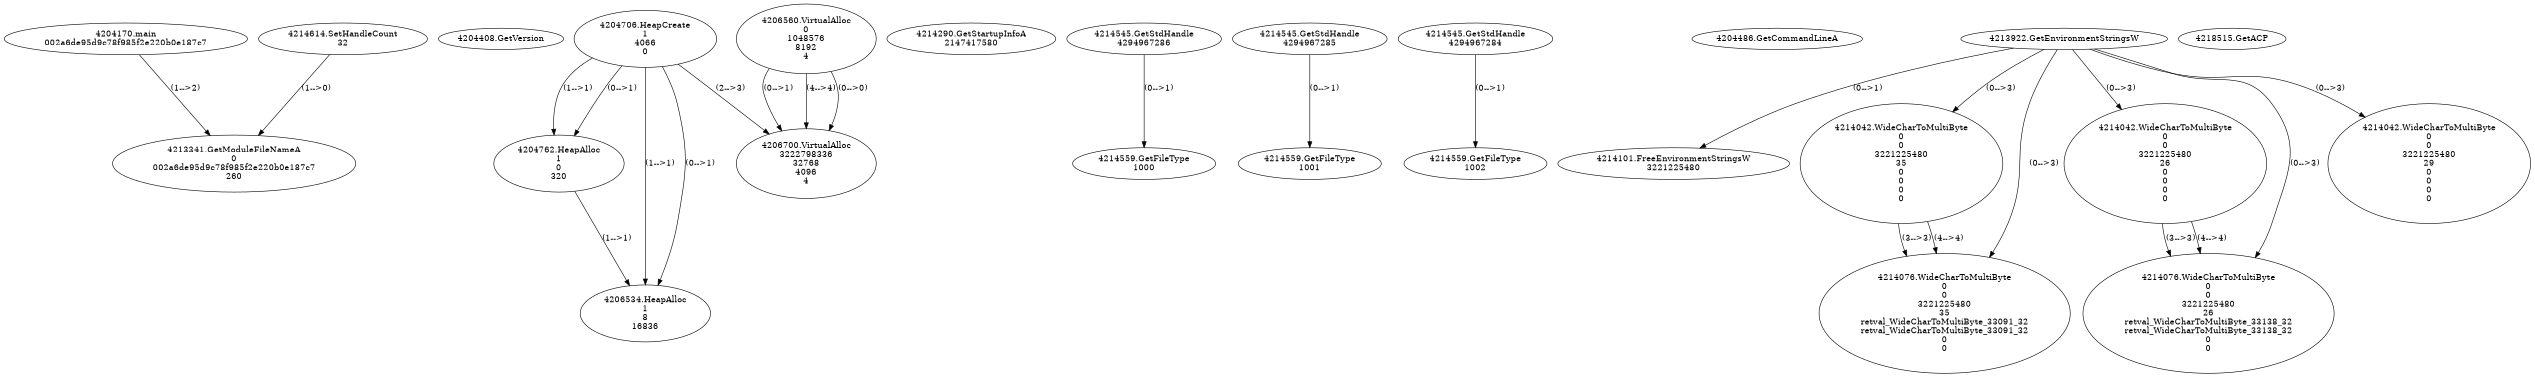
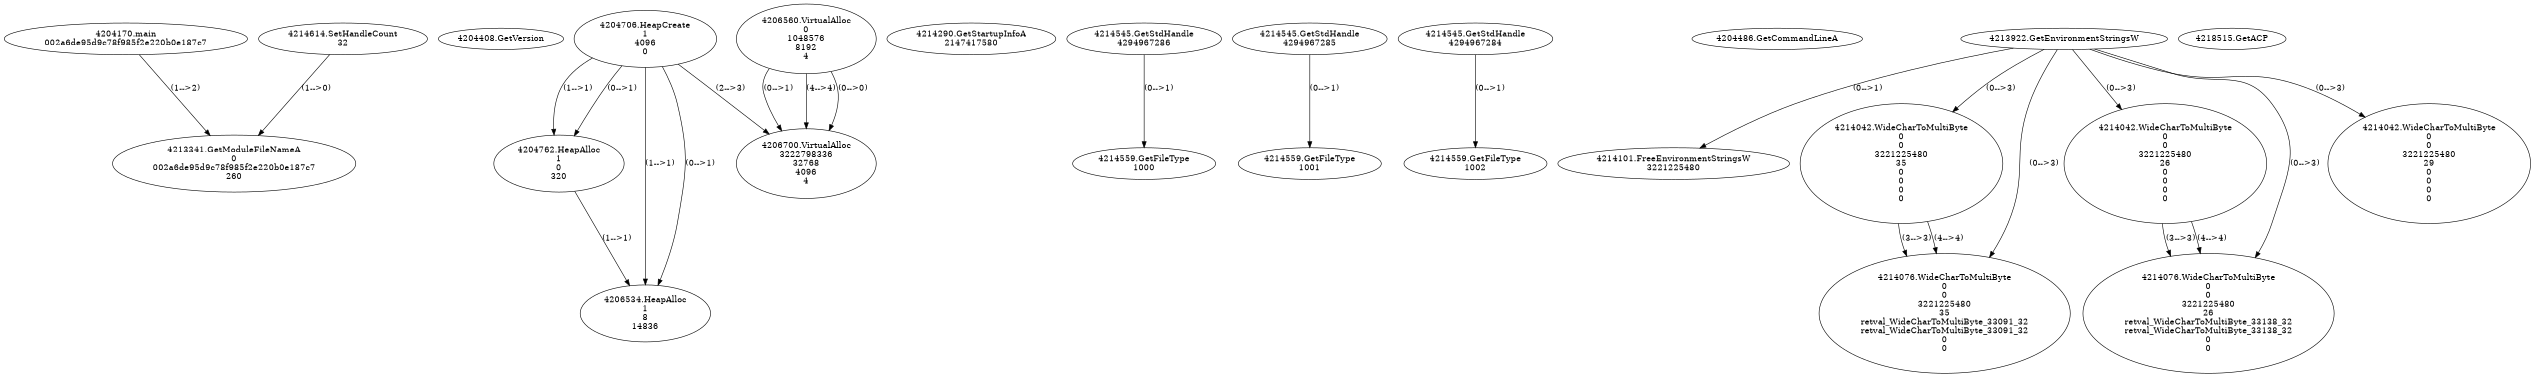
(645, 39) -> (645, 39)
(645, 313) -> (645, 313)
